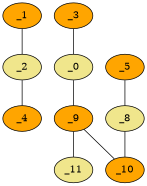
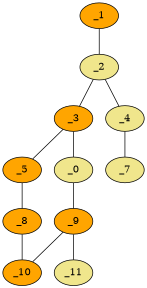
none -> (86, 93)
(22, 119) -> (125, 119)
(125, 119) -> (22, 221)
none -> (48, 144)
none -> (125, 170)
